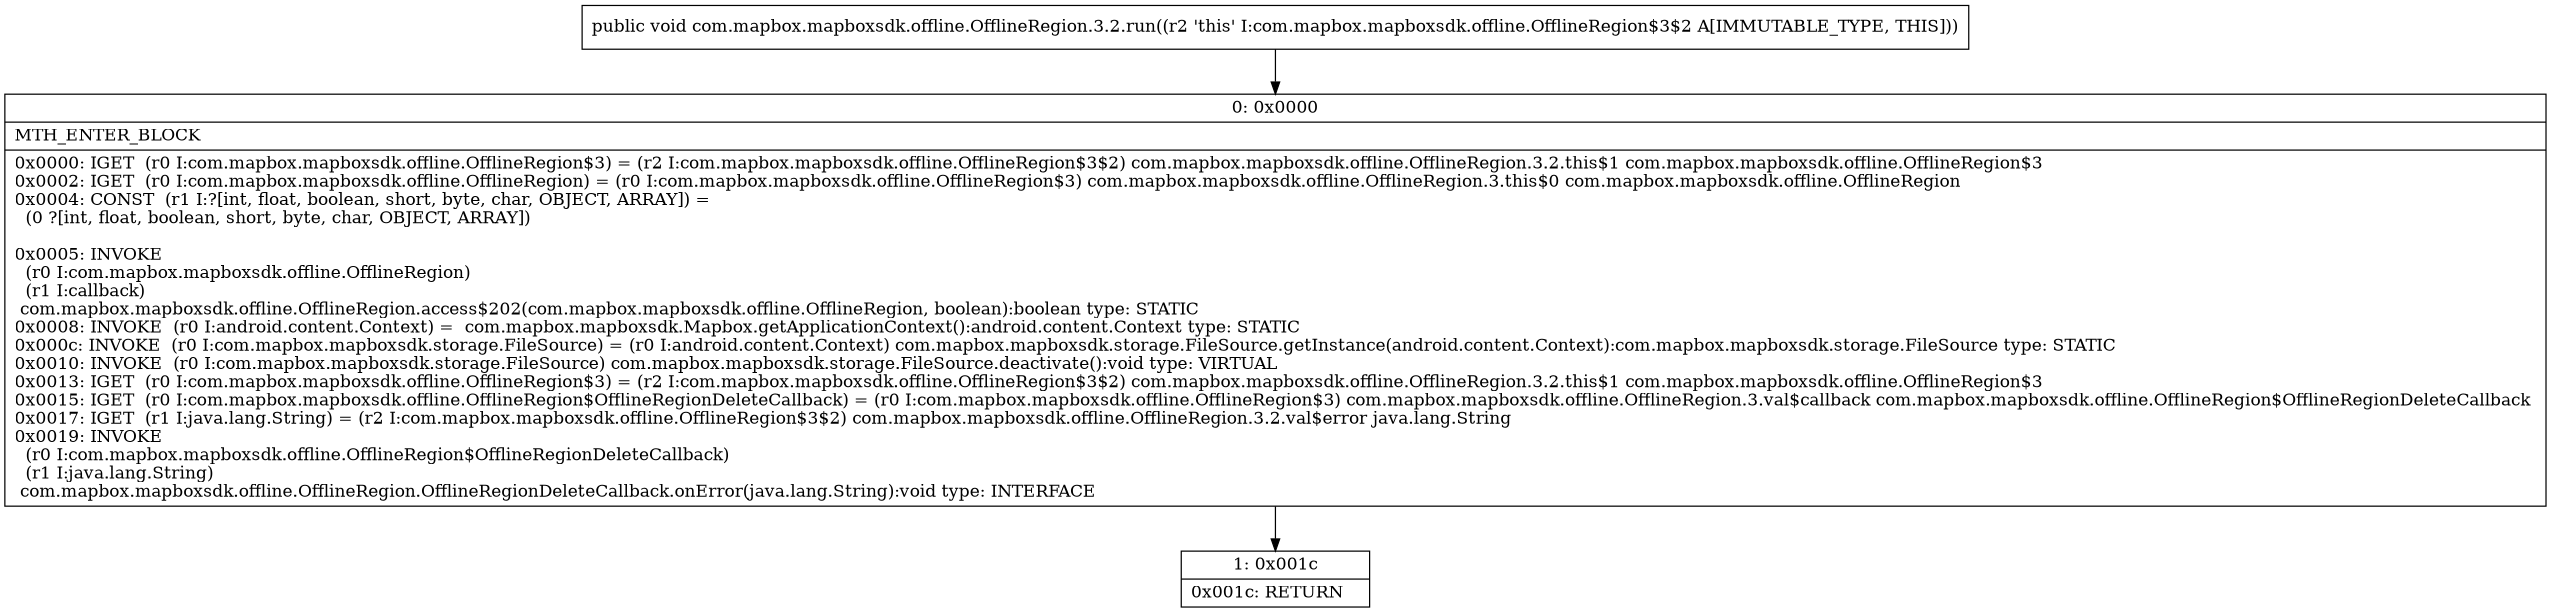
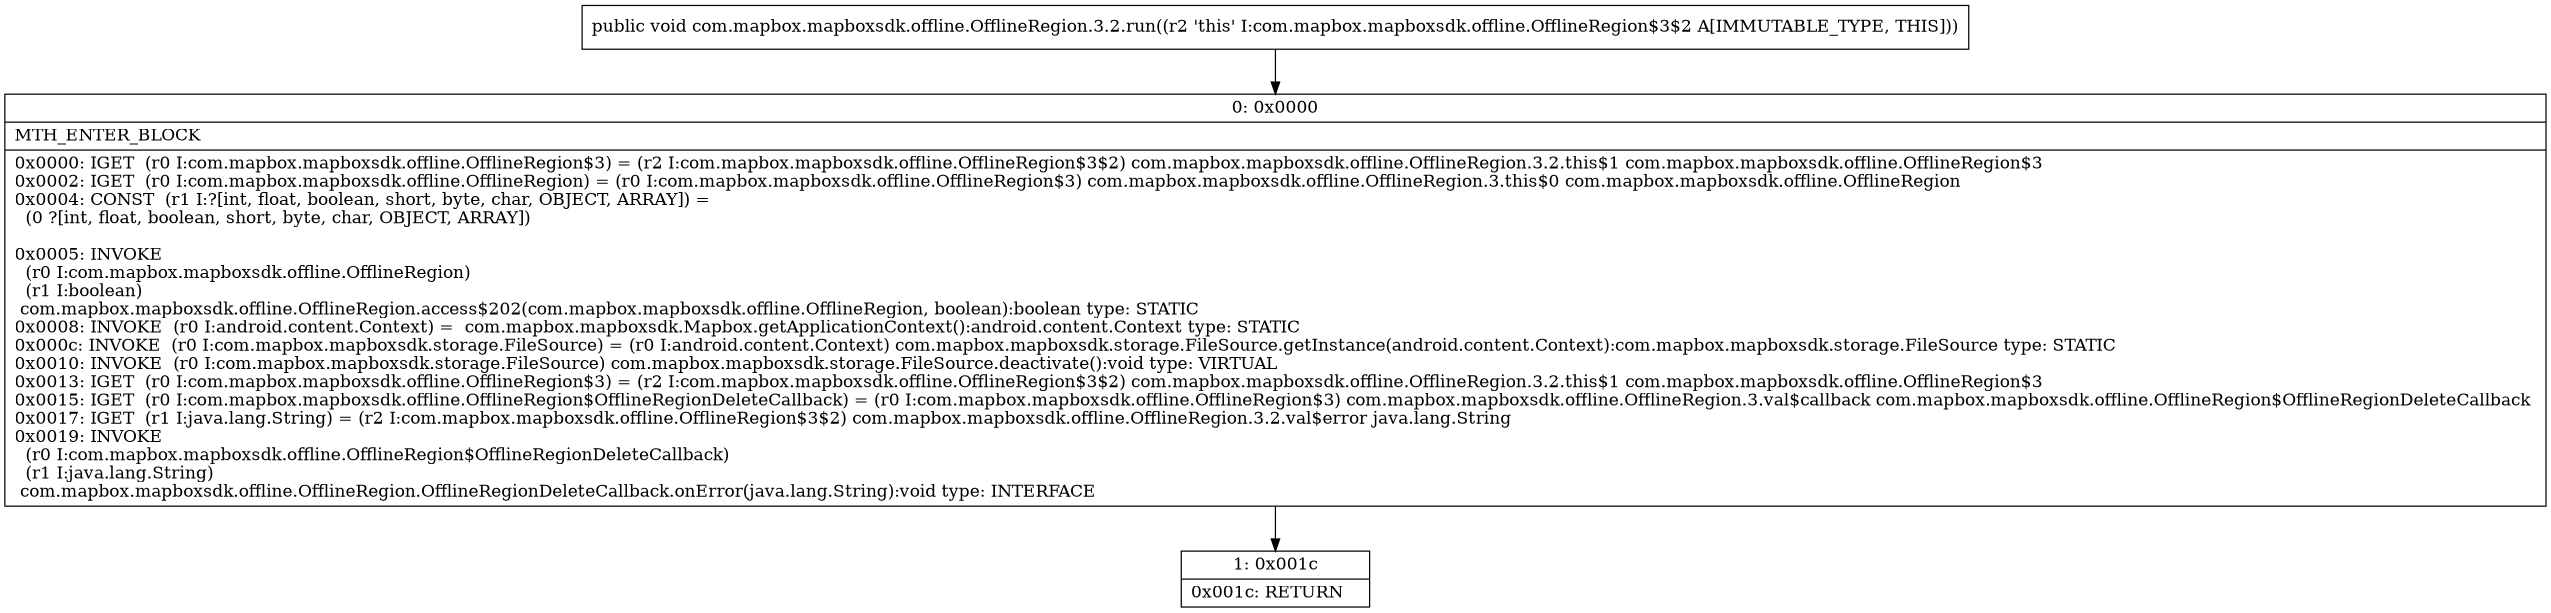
(80, 291) -> (79, 291)
